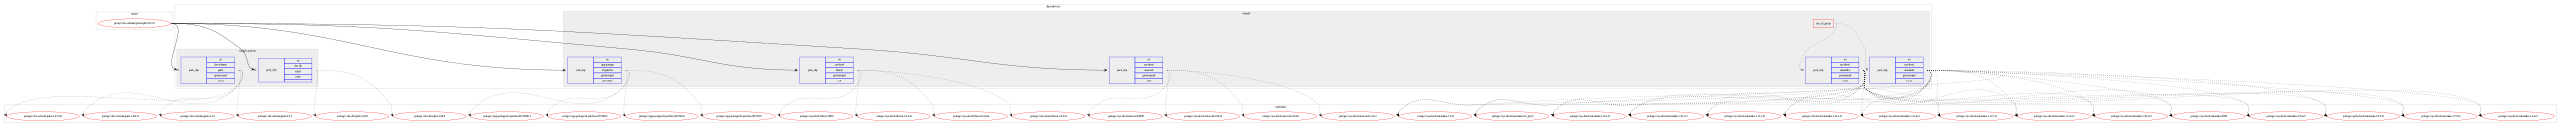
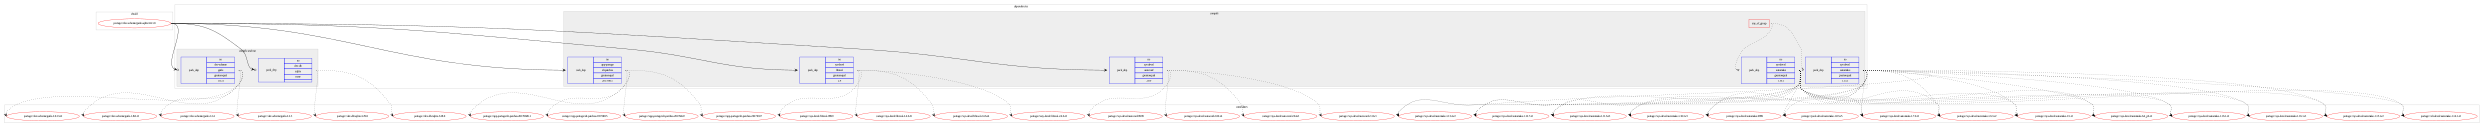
(134, 23) -> (134, 23)
(2286, 116) -> none
